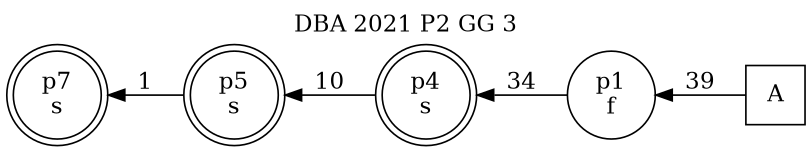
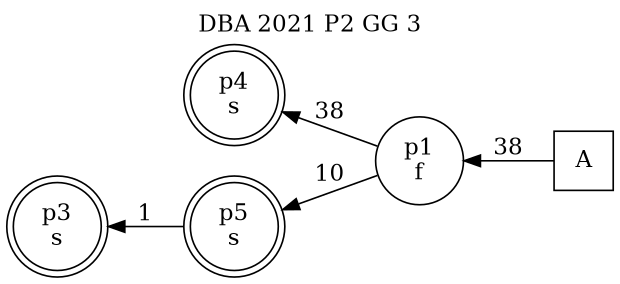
(522, 83) -> (330, 112)
(701, 83) -> (509, 148)
(57, 95) -> (57, 227)
(338, 95) -> (338, 190)
